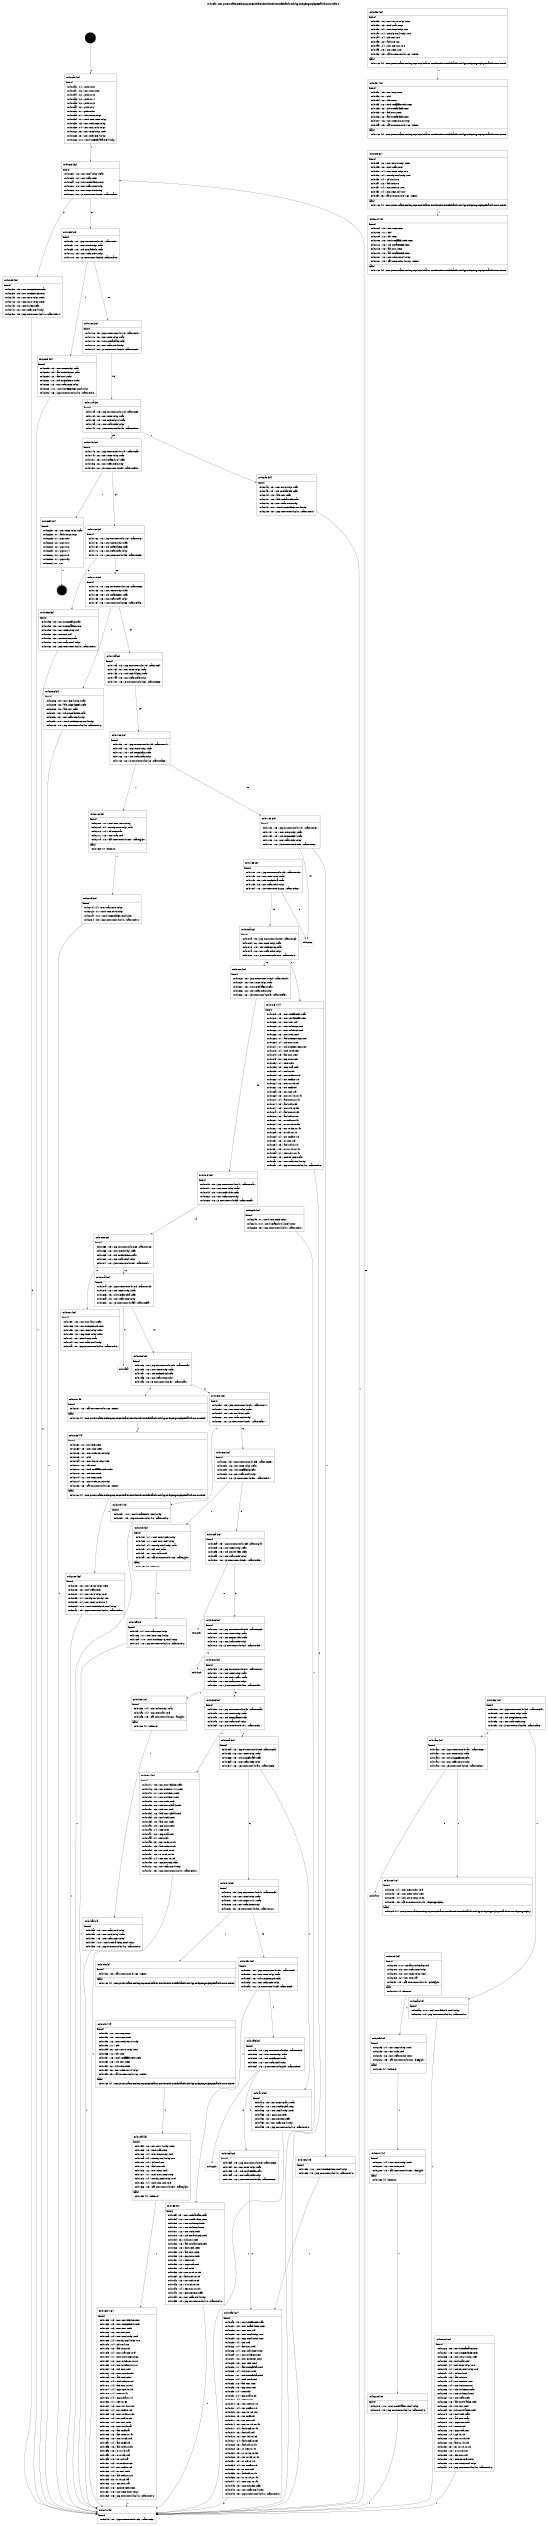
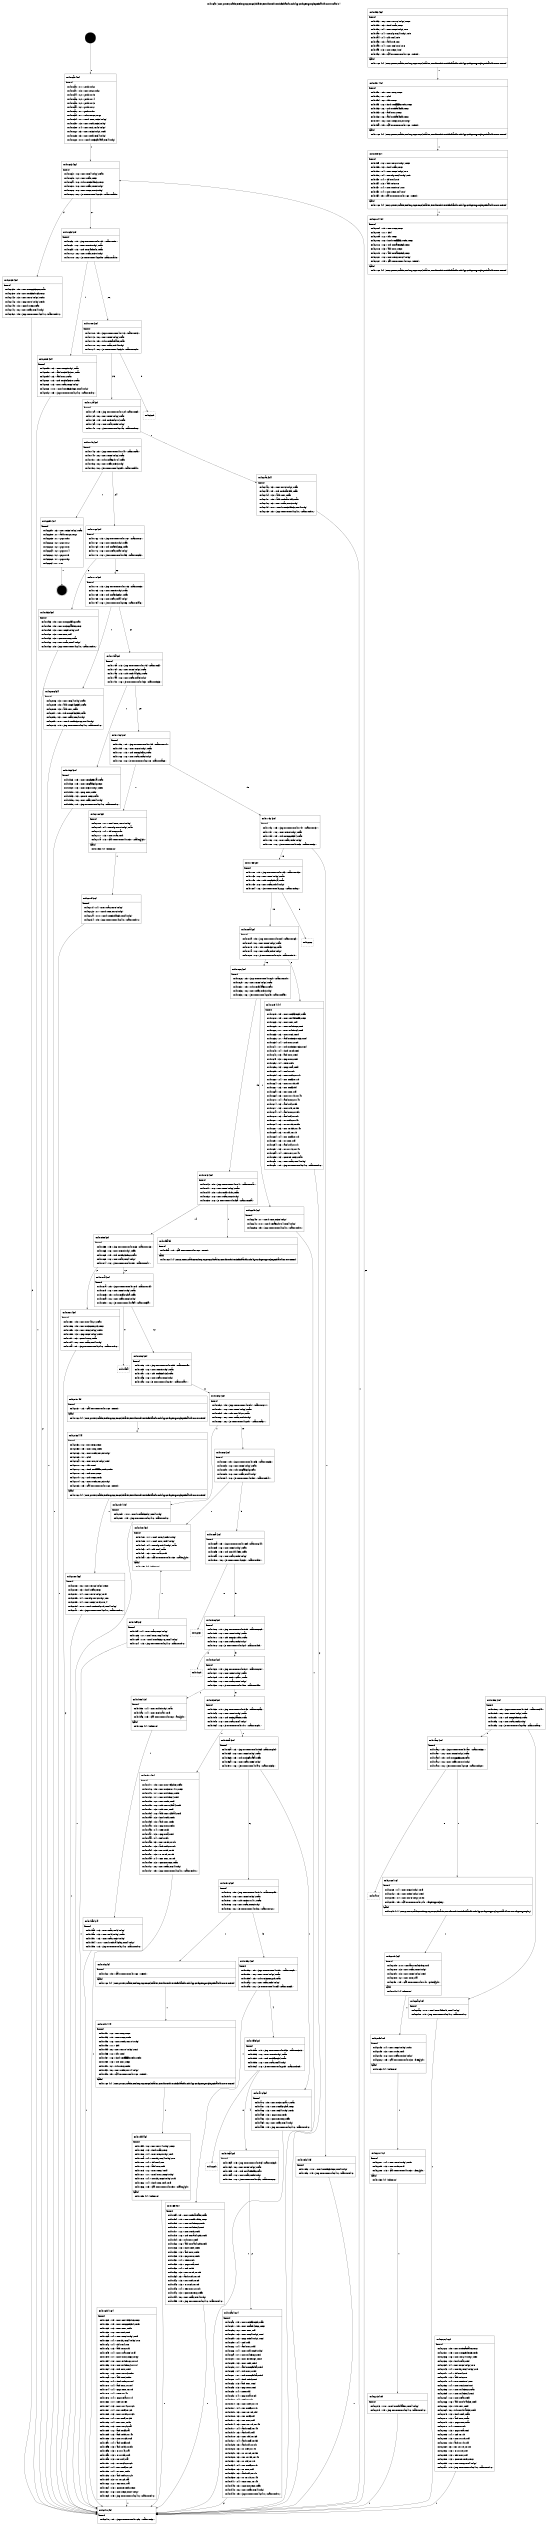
none -> (438, 143)
none -> (149, 415)
(112, 435) -> none
none -> (91, 787)
(308, 892) -> (282, 853)
none -> (260, 1103)
none -> (227, 1251)
(149, 1390) -> none
(156, 1594) -> (160, 1595)
none -> (235, 1652)
none -> (436, 1933)
none -> (64, 1940)
none -> (166, 2003)
(295, 2241) -> (344, 2415)
(149, 2253) -> (163, 2354)
